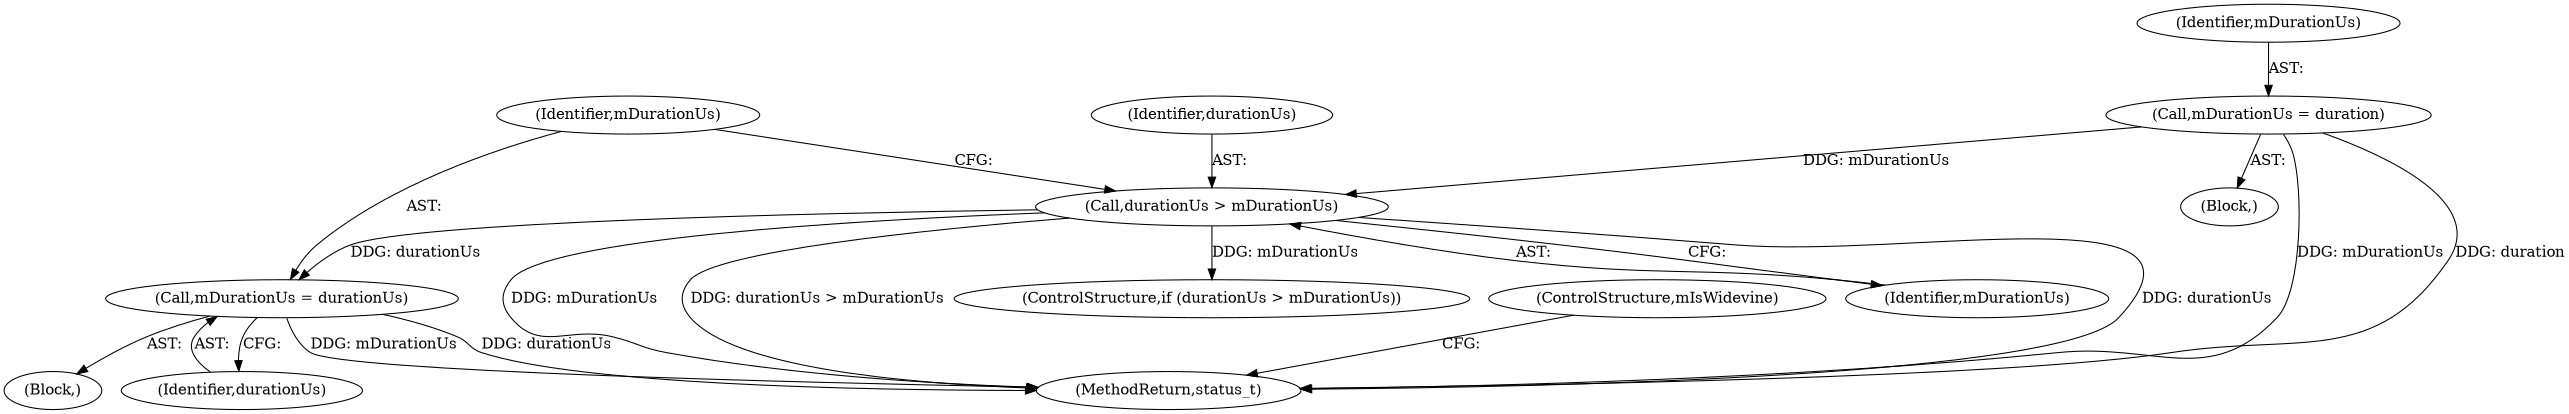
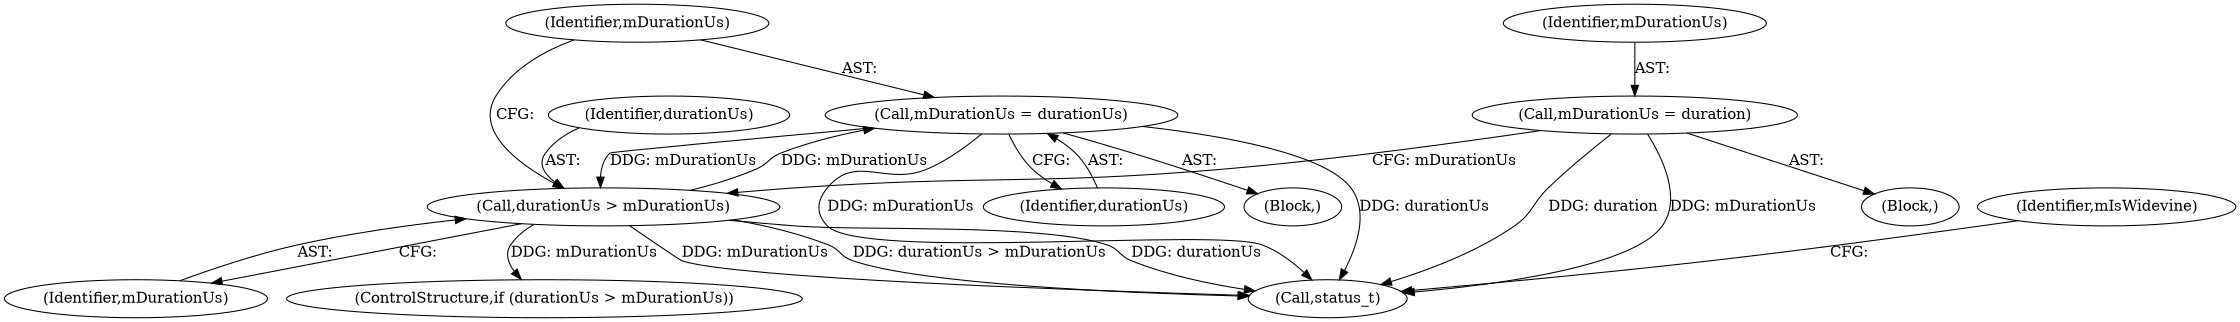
none -> (728, 141)
(1876, 161) -> (1444, 161)
(416, 253) -> (854, 161)
(1657, 299) -> (2107, 207)
(1169, 391) -> (1328, 299)
